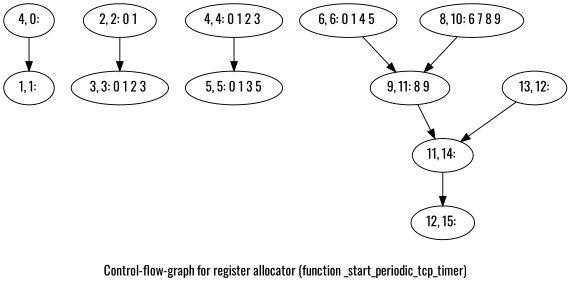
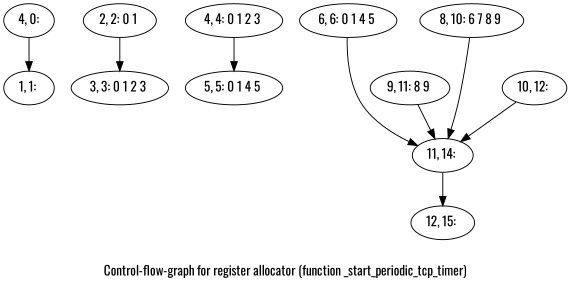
(376, 51) -> (360, 100)
(444, 51) -> (462, 84)
(234, 88) -> (234, 88)
(535, 88) -> (535, 88)
